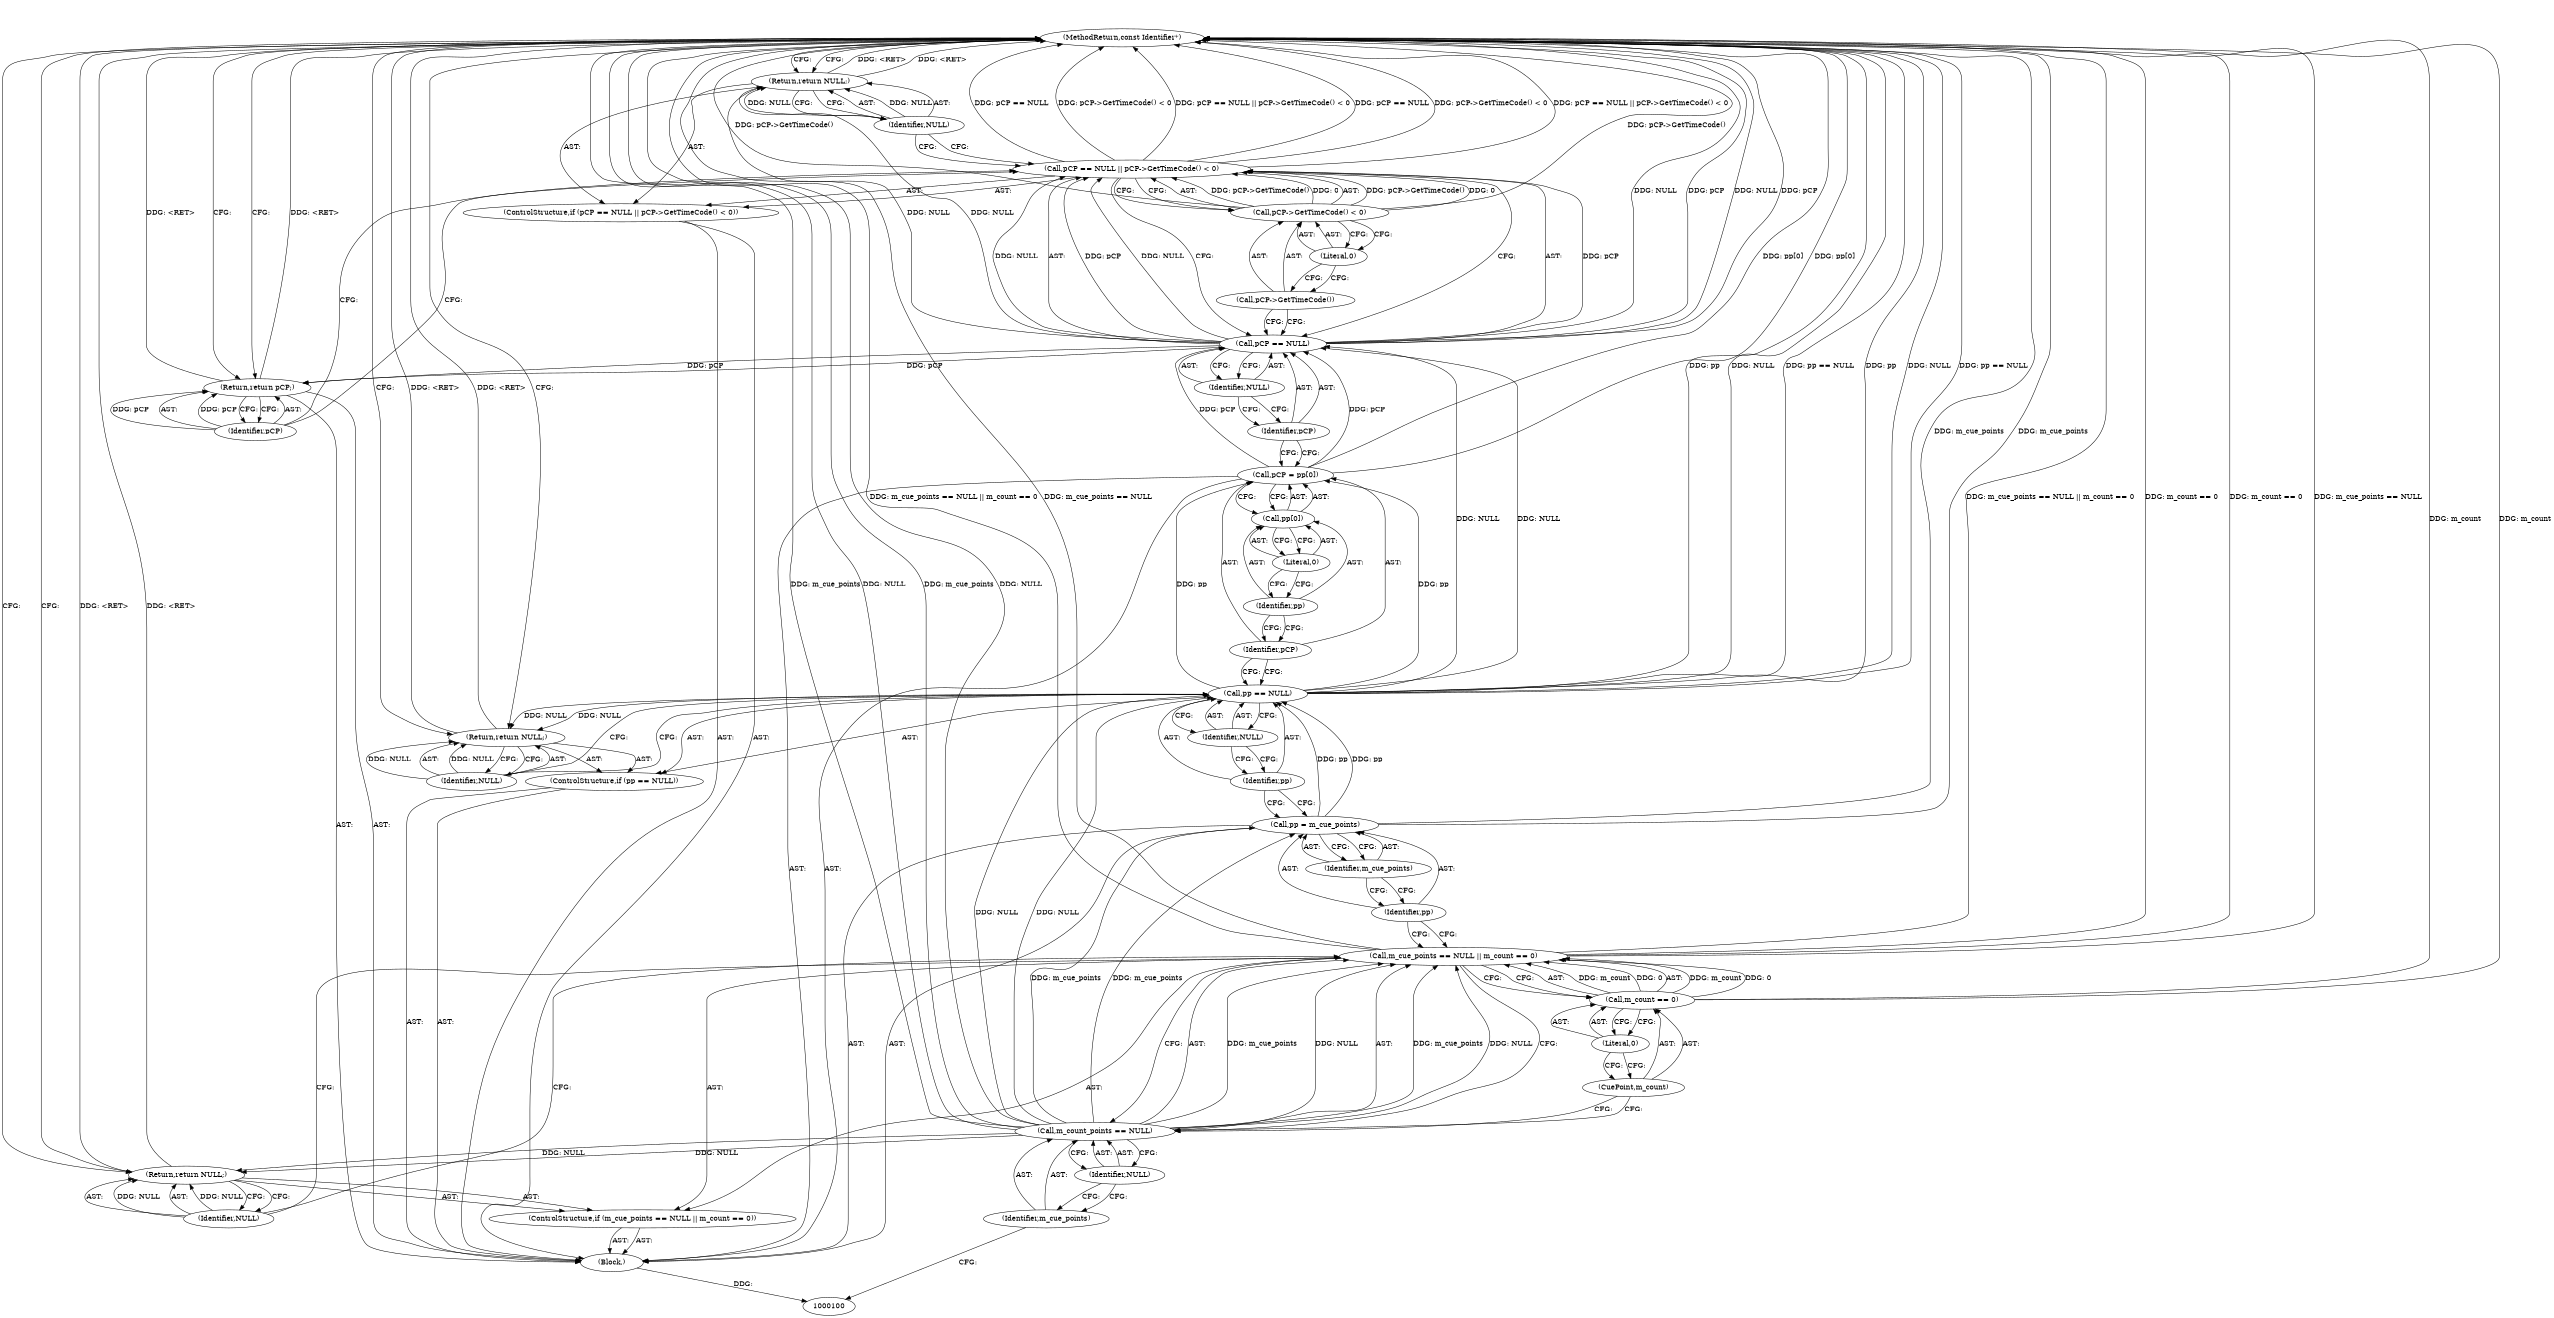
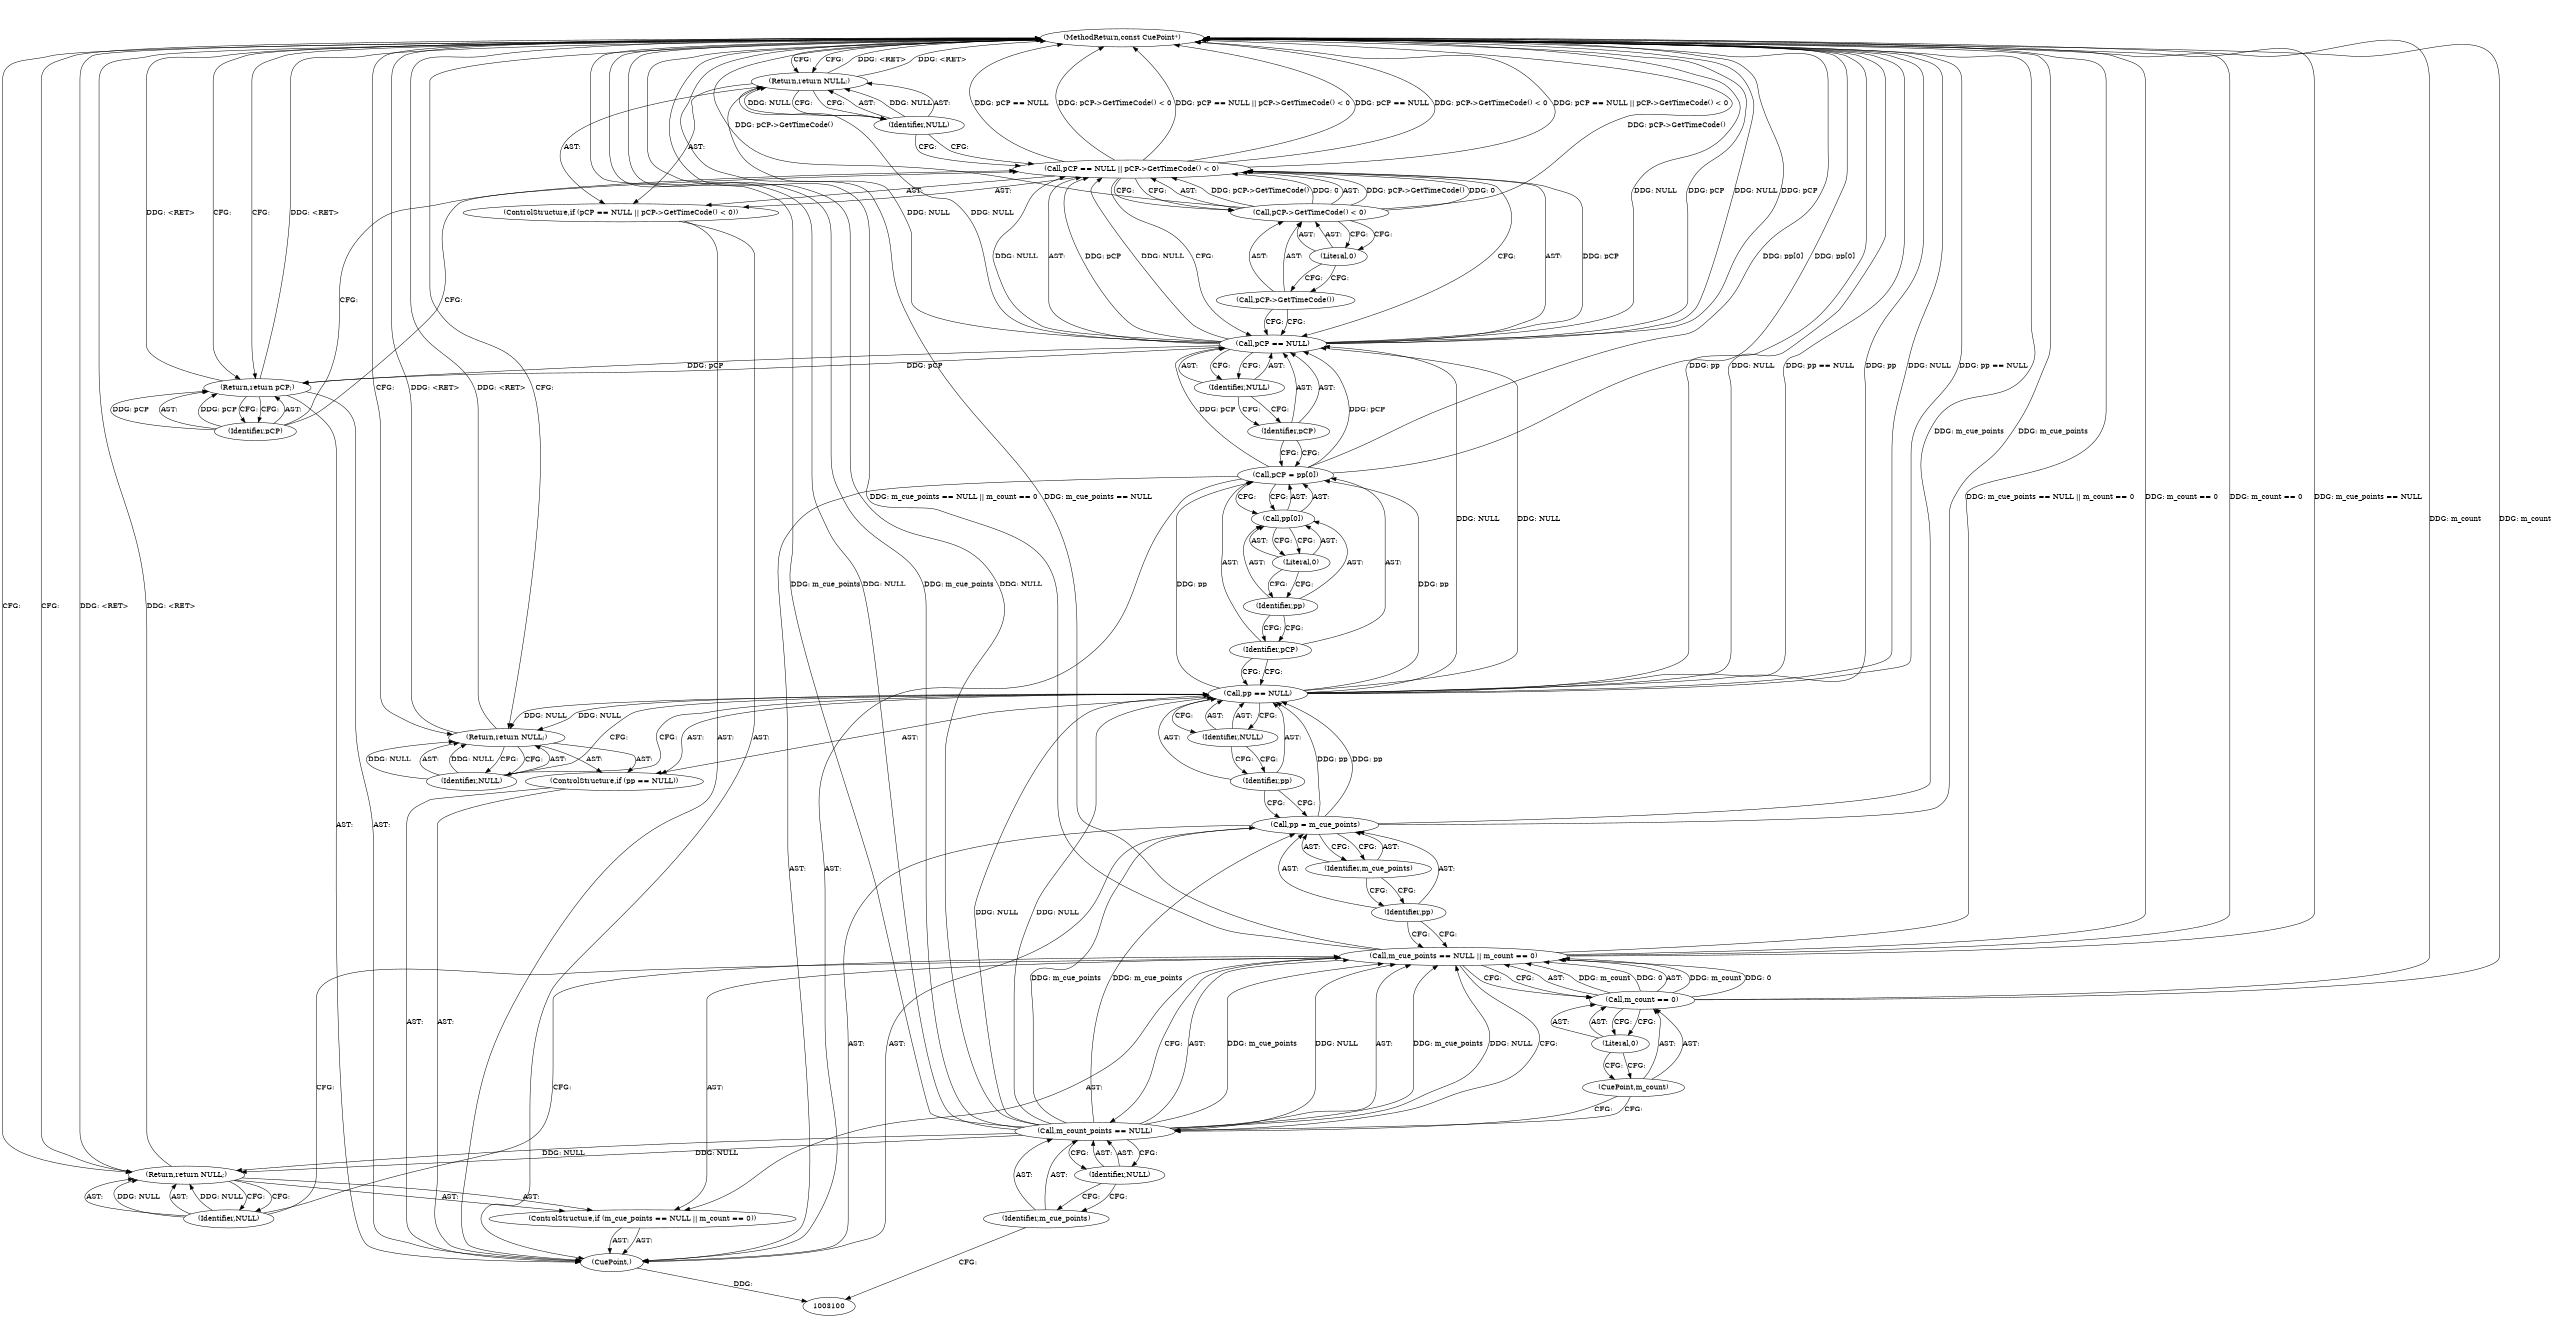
(1122, 38) -> (1122, 38)
(612, 1263) -> (612, 1263)
(829, 1306) -> (829, 1306)
